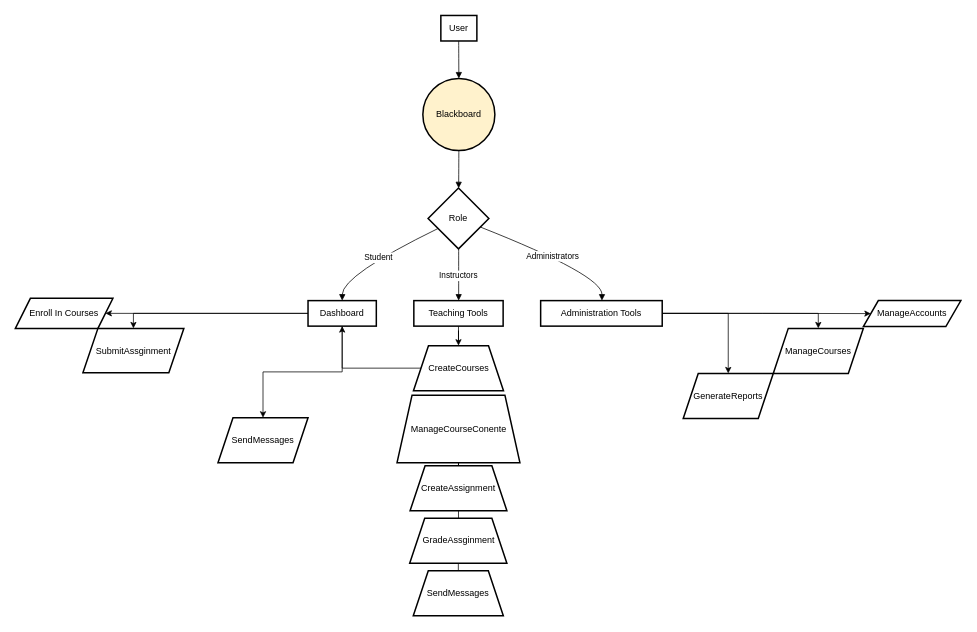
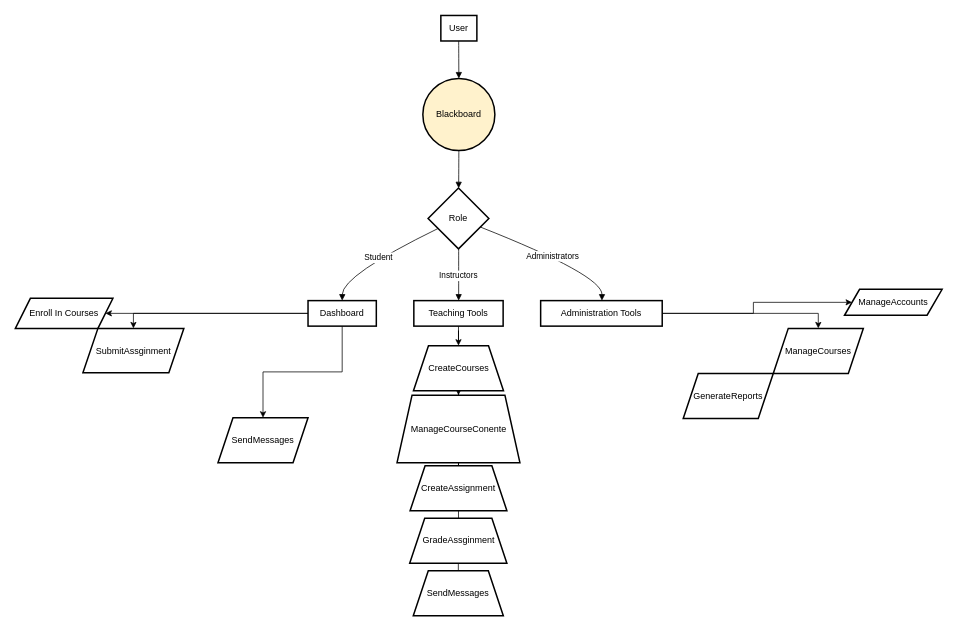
(912, 313) -> (893, 302)
(728, 341) -> none
(382, 368) -> (458, 392)
